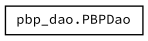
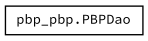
(74, 20) -> (74, 20)
